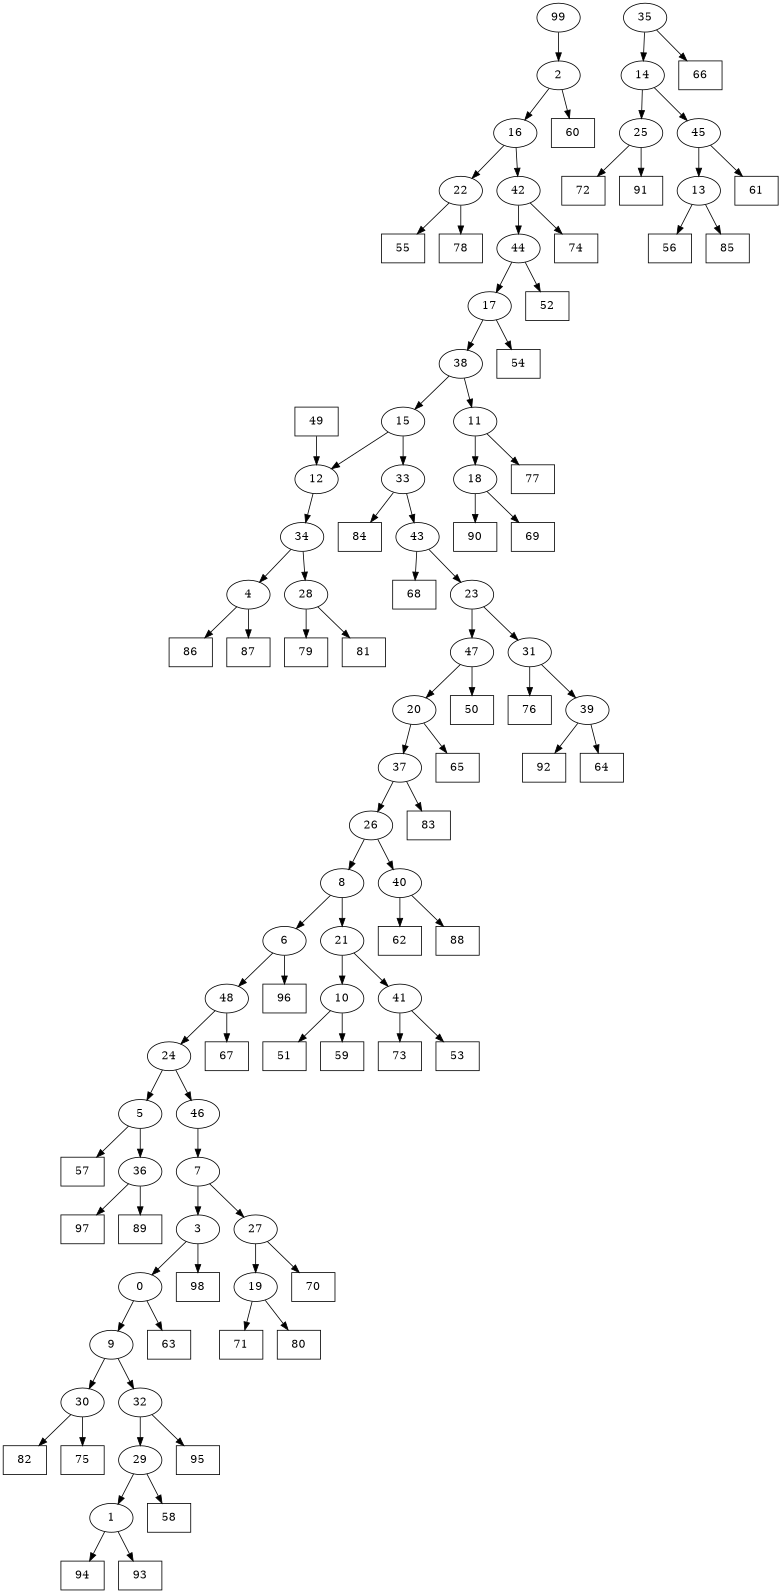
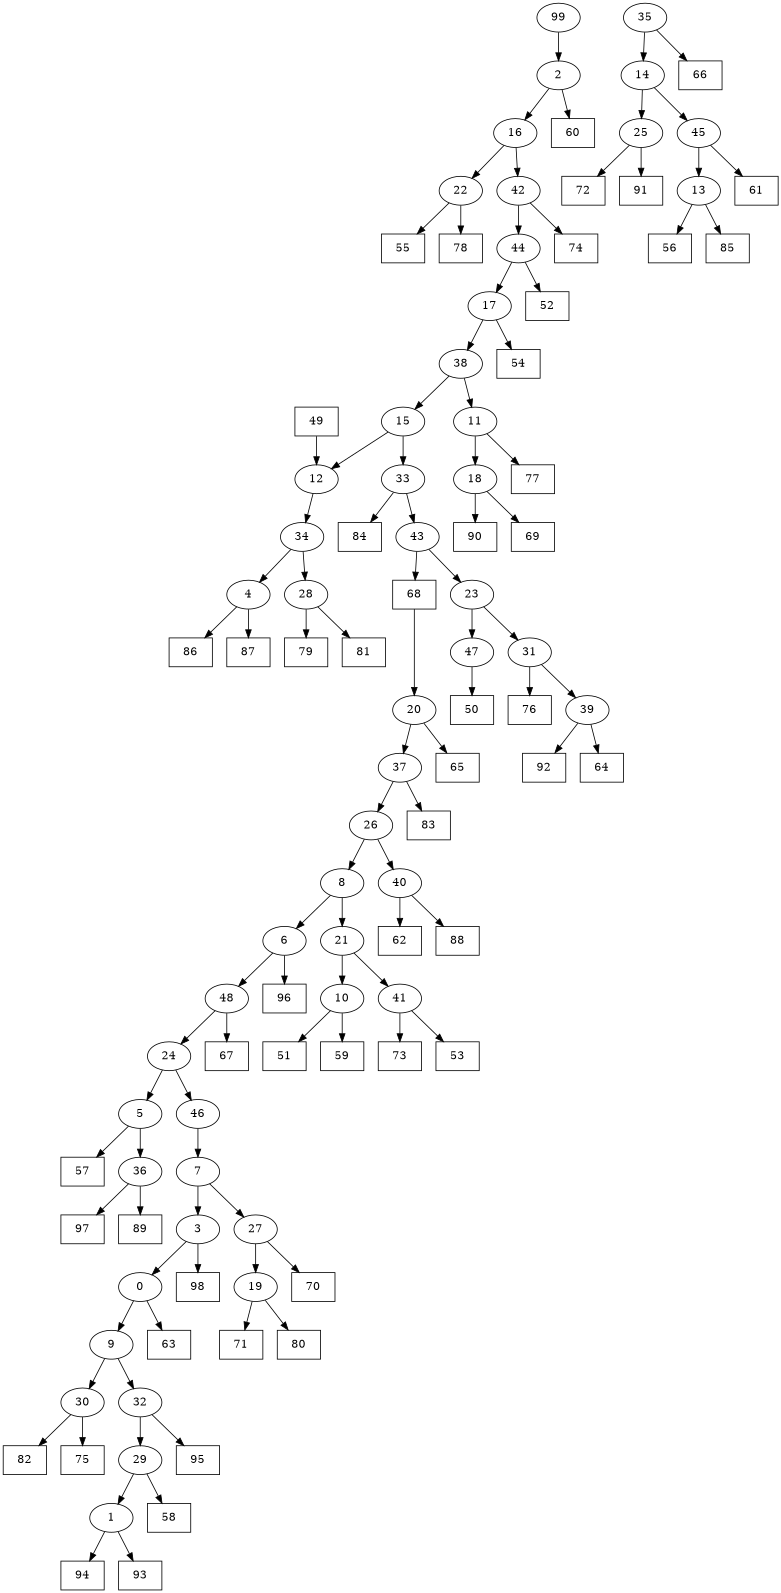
(446, 678) -> (414, 648)
